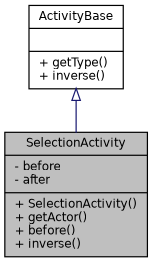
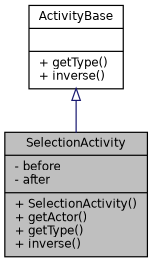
(45, 231) -> (50, 231)
